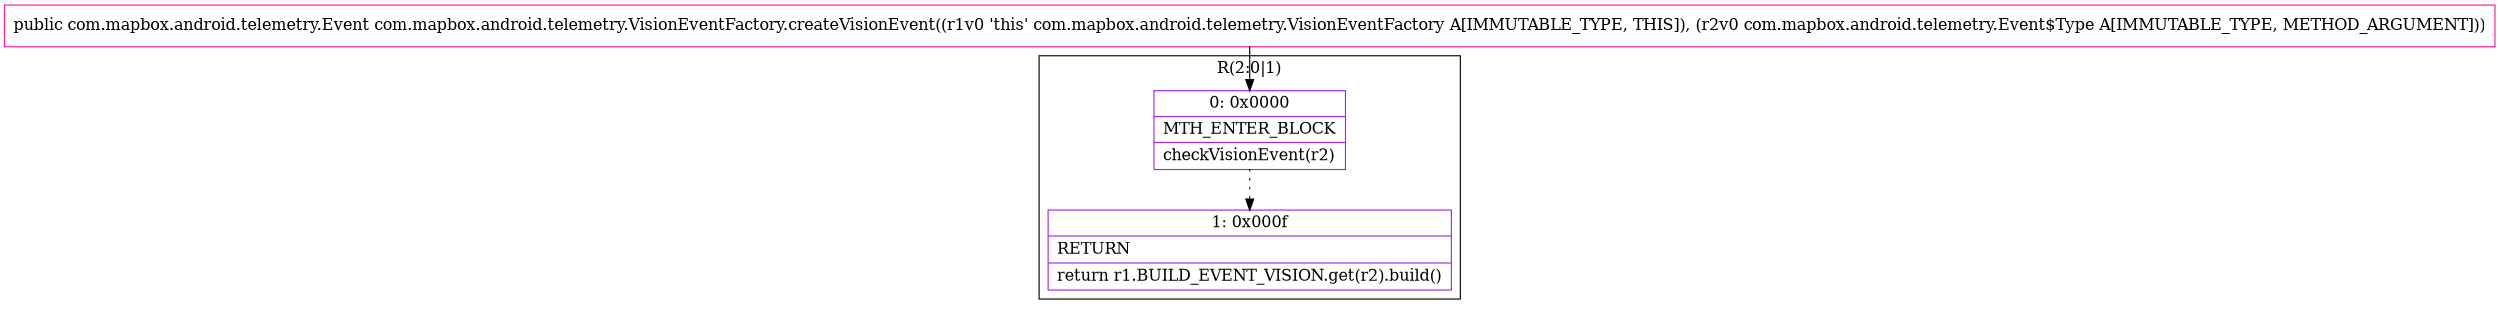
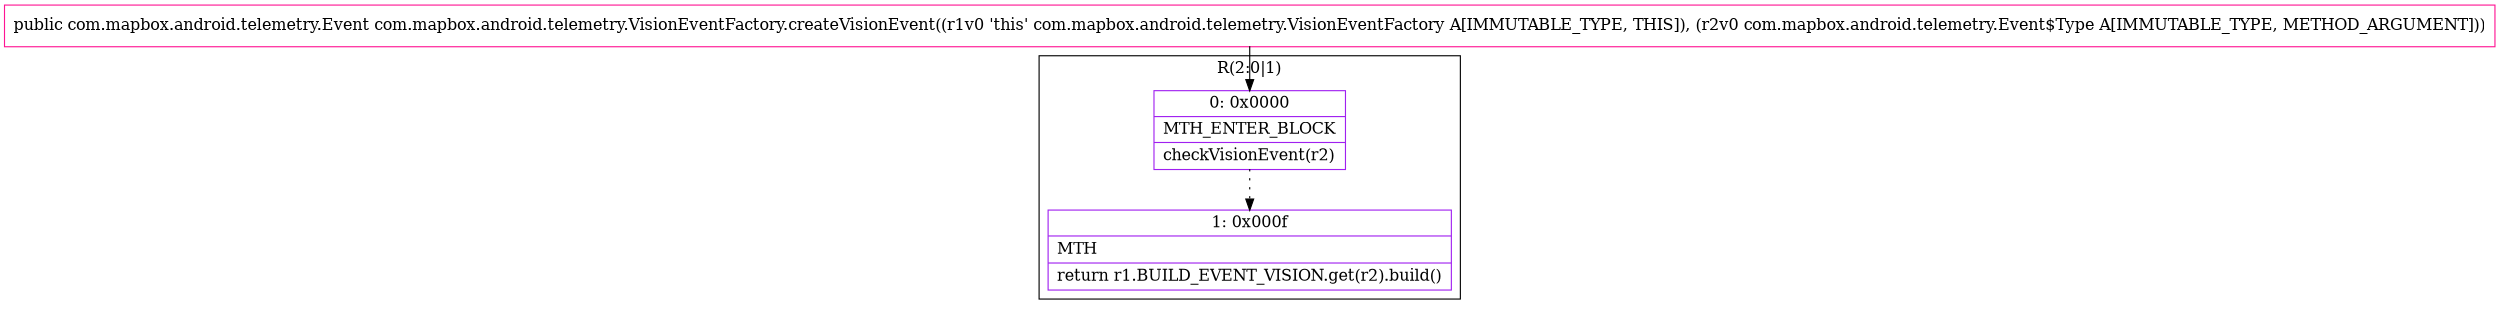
(1094, 249) -> (1077, 249)
